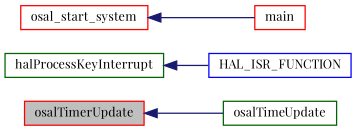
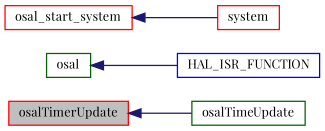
(280, 18) -> (249, 18)
(84, 65) -> (69, 65)
